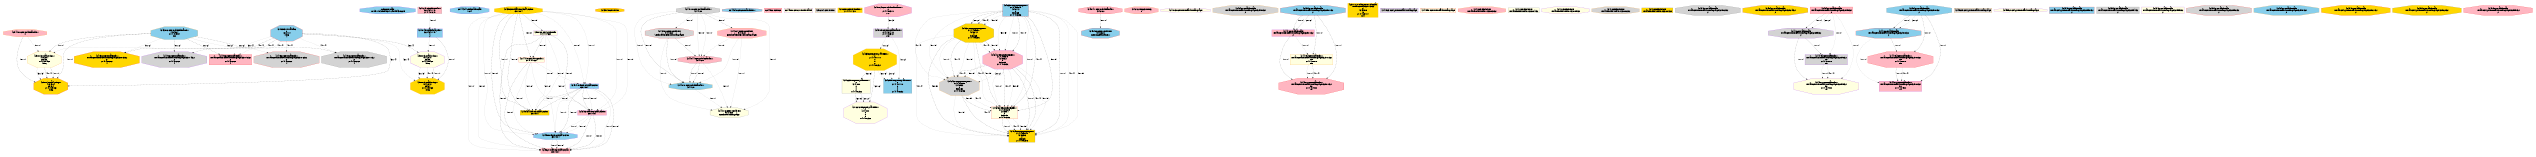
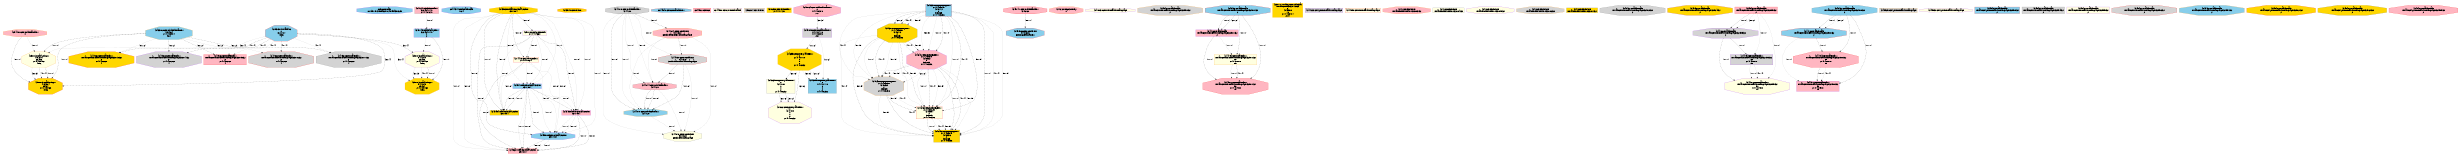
none -> (680, 46)
none -> (542, 60)
